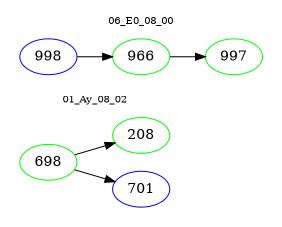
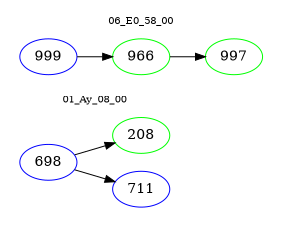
(141, 21) -> (141, 21)
(48, 57) -> (48, 57)
(95, 100) -> (95, 100)
(48, 162) -> (48, 162)
(141, 189) -> (141, 189)
